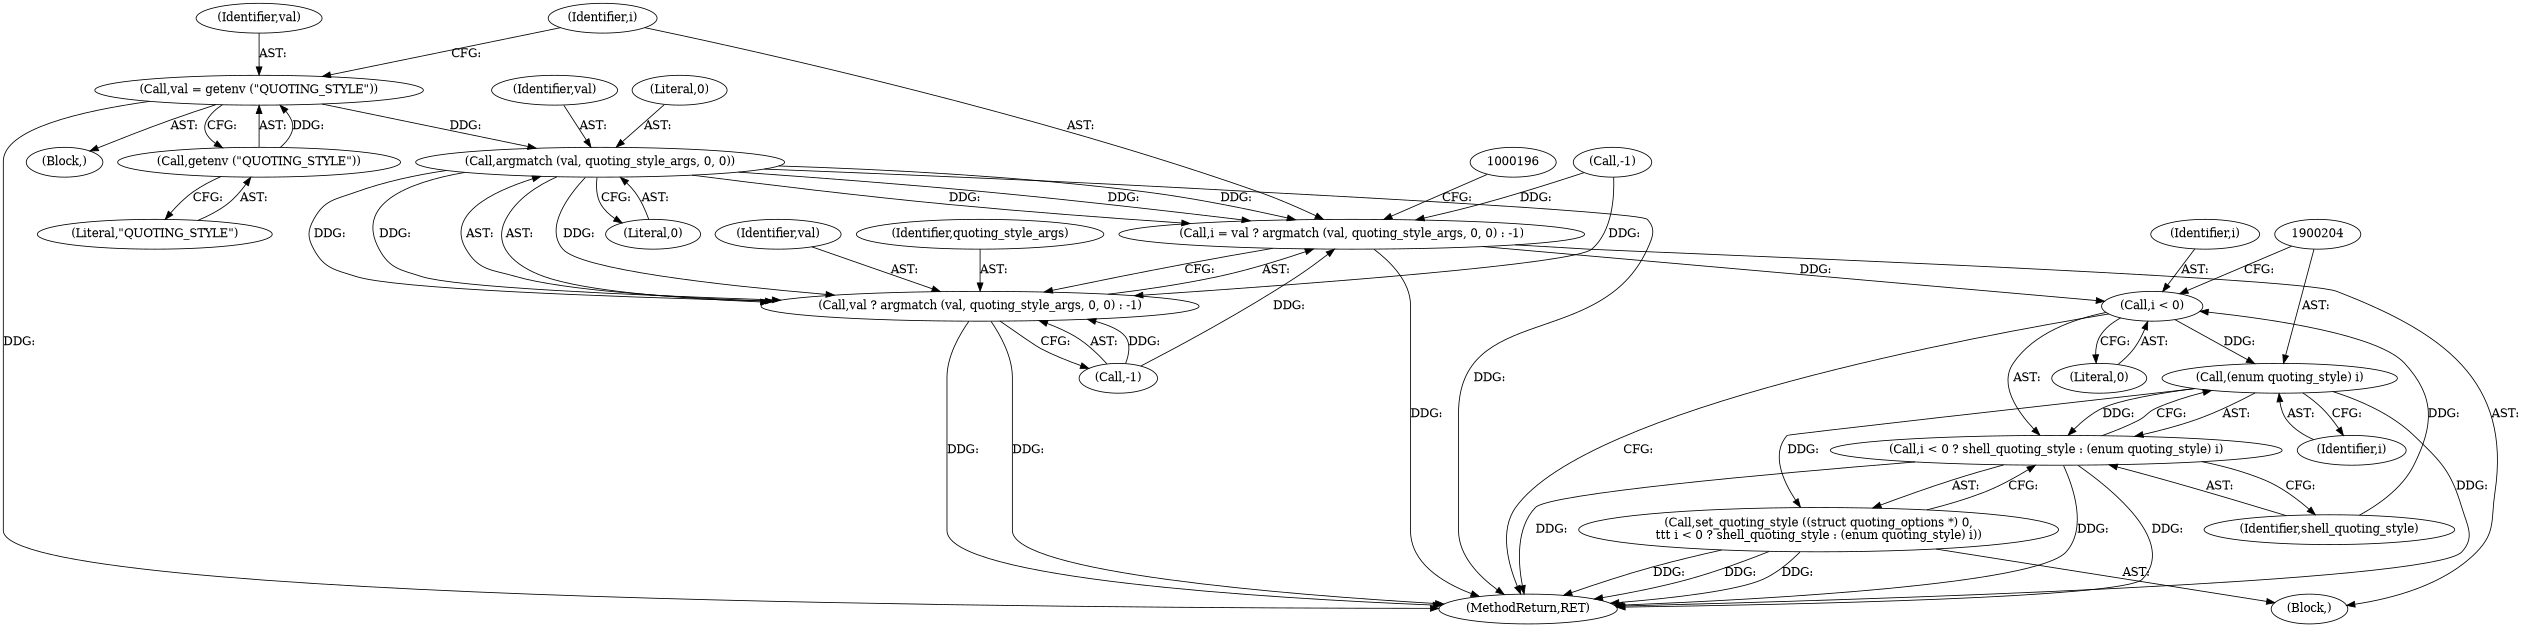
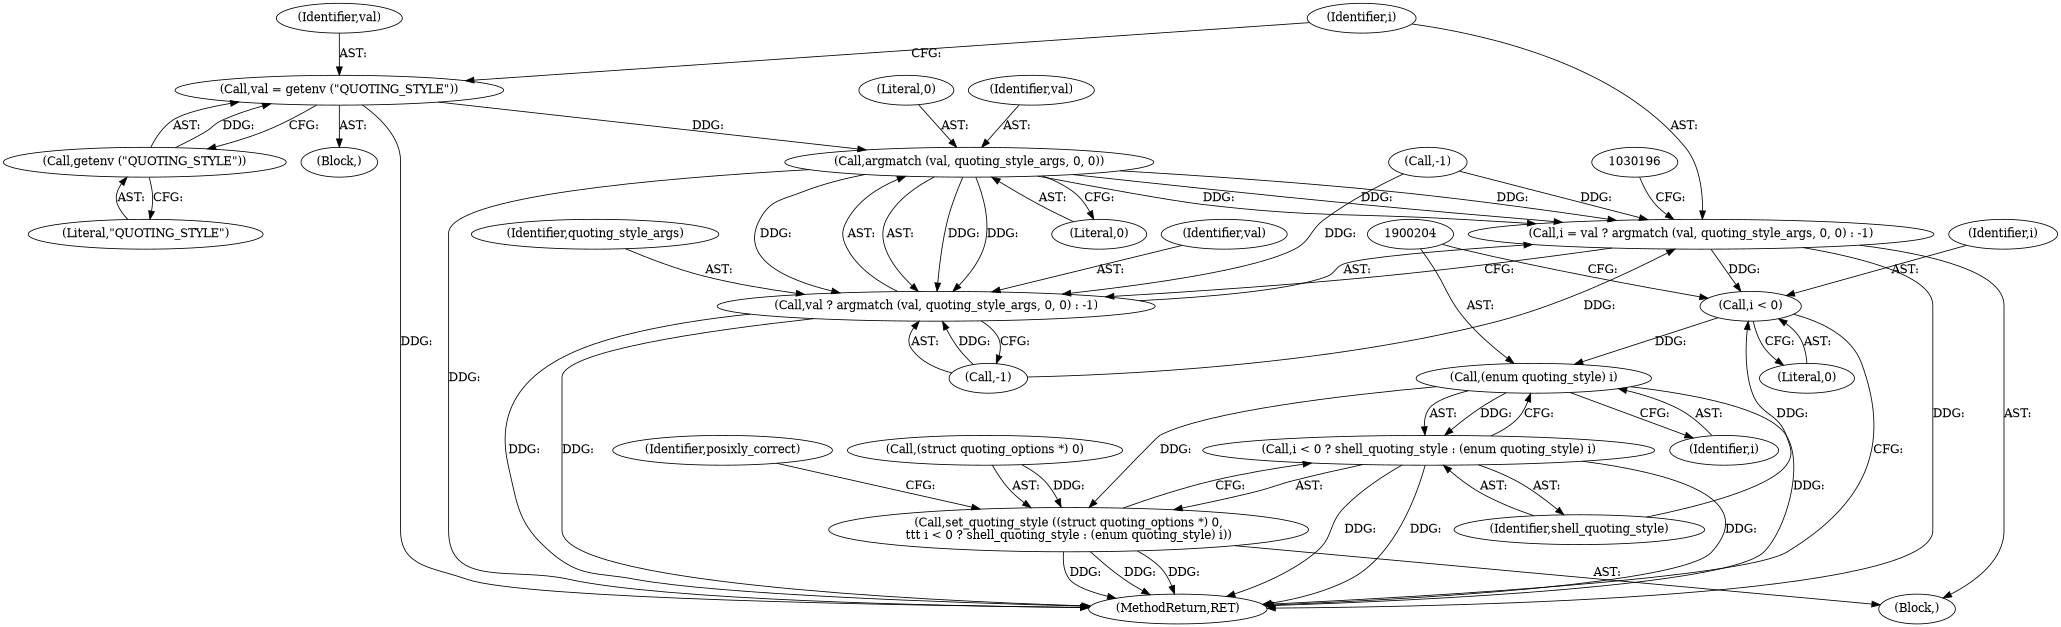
(1513, 162) -> (1635, 162)
(2024, 350) -> none
none -> (723, 450)
none -> (985, 450)
(2302, 486) -> (1549, 486)
